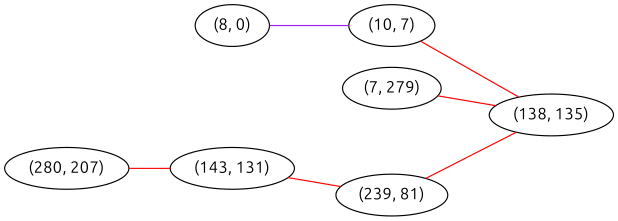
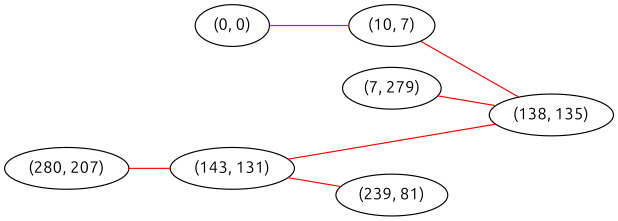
(232, 26) -> (232, 26)
(471, 155) -> (392, 142)
